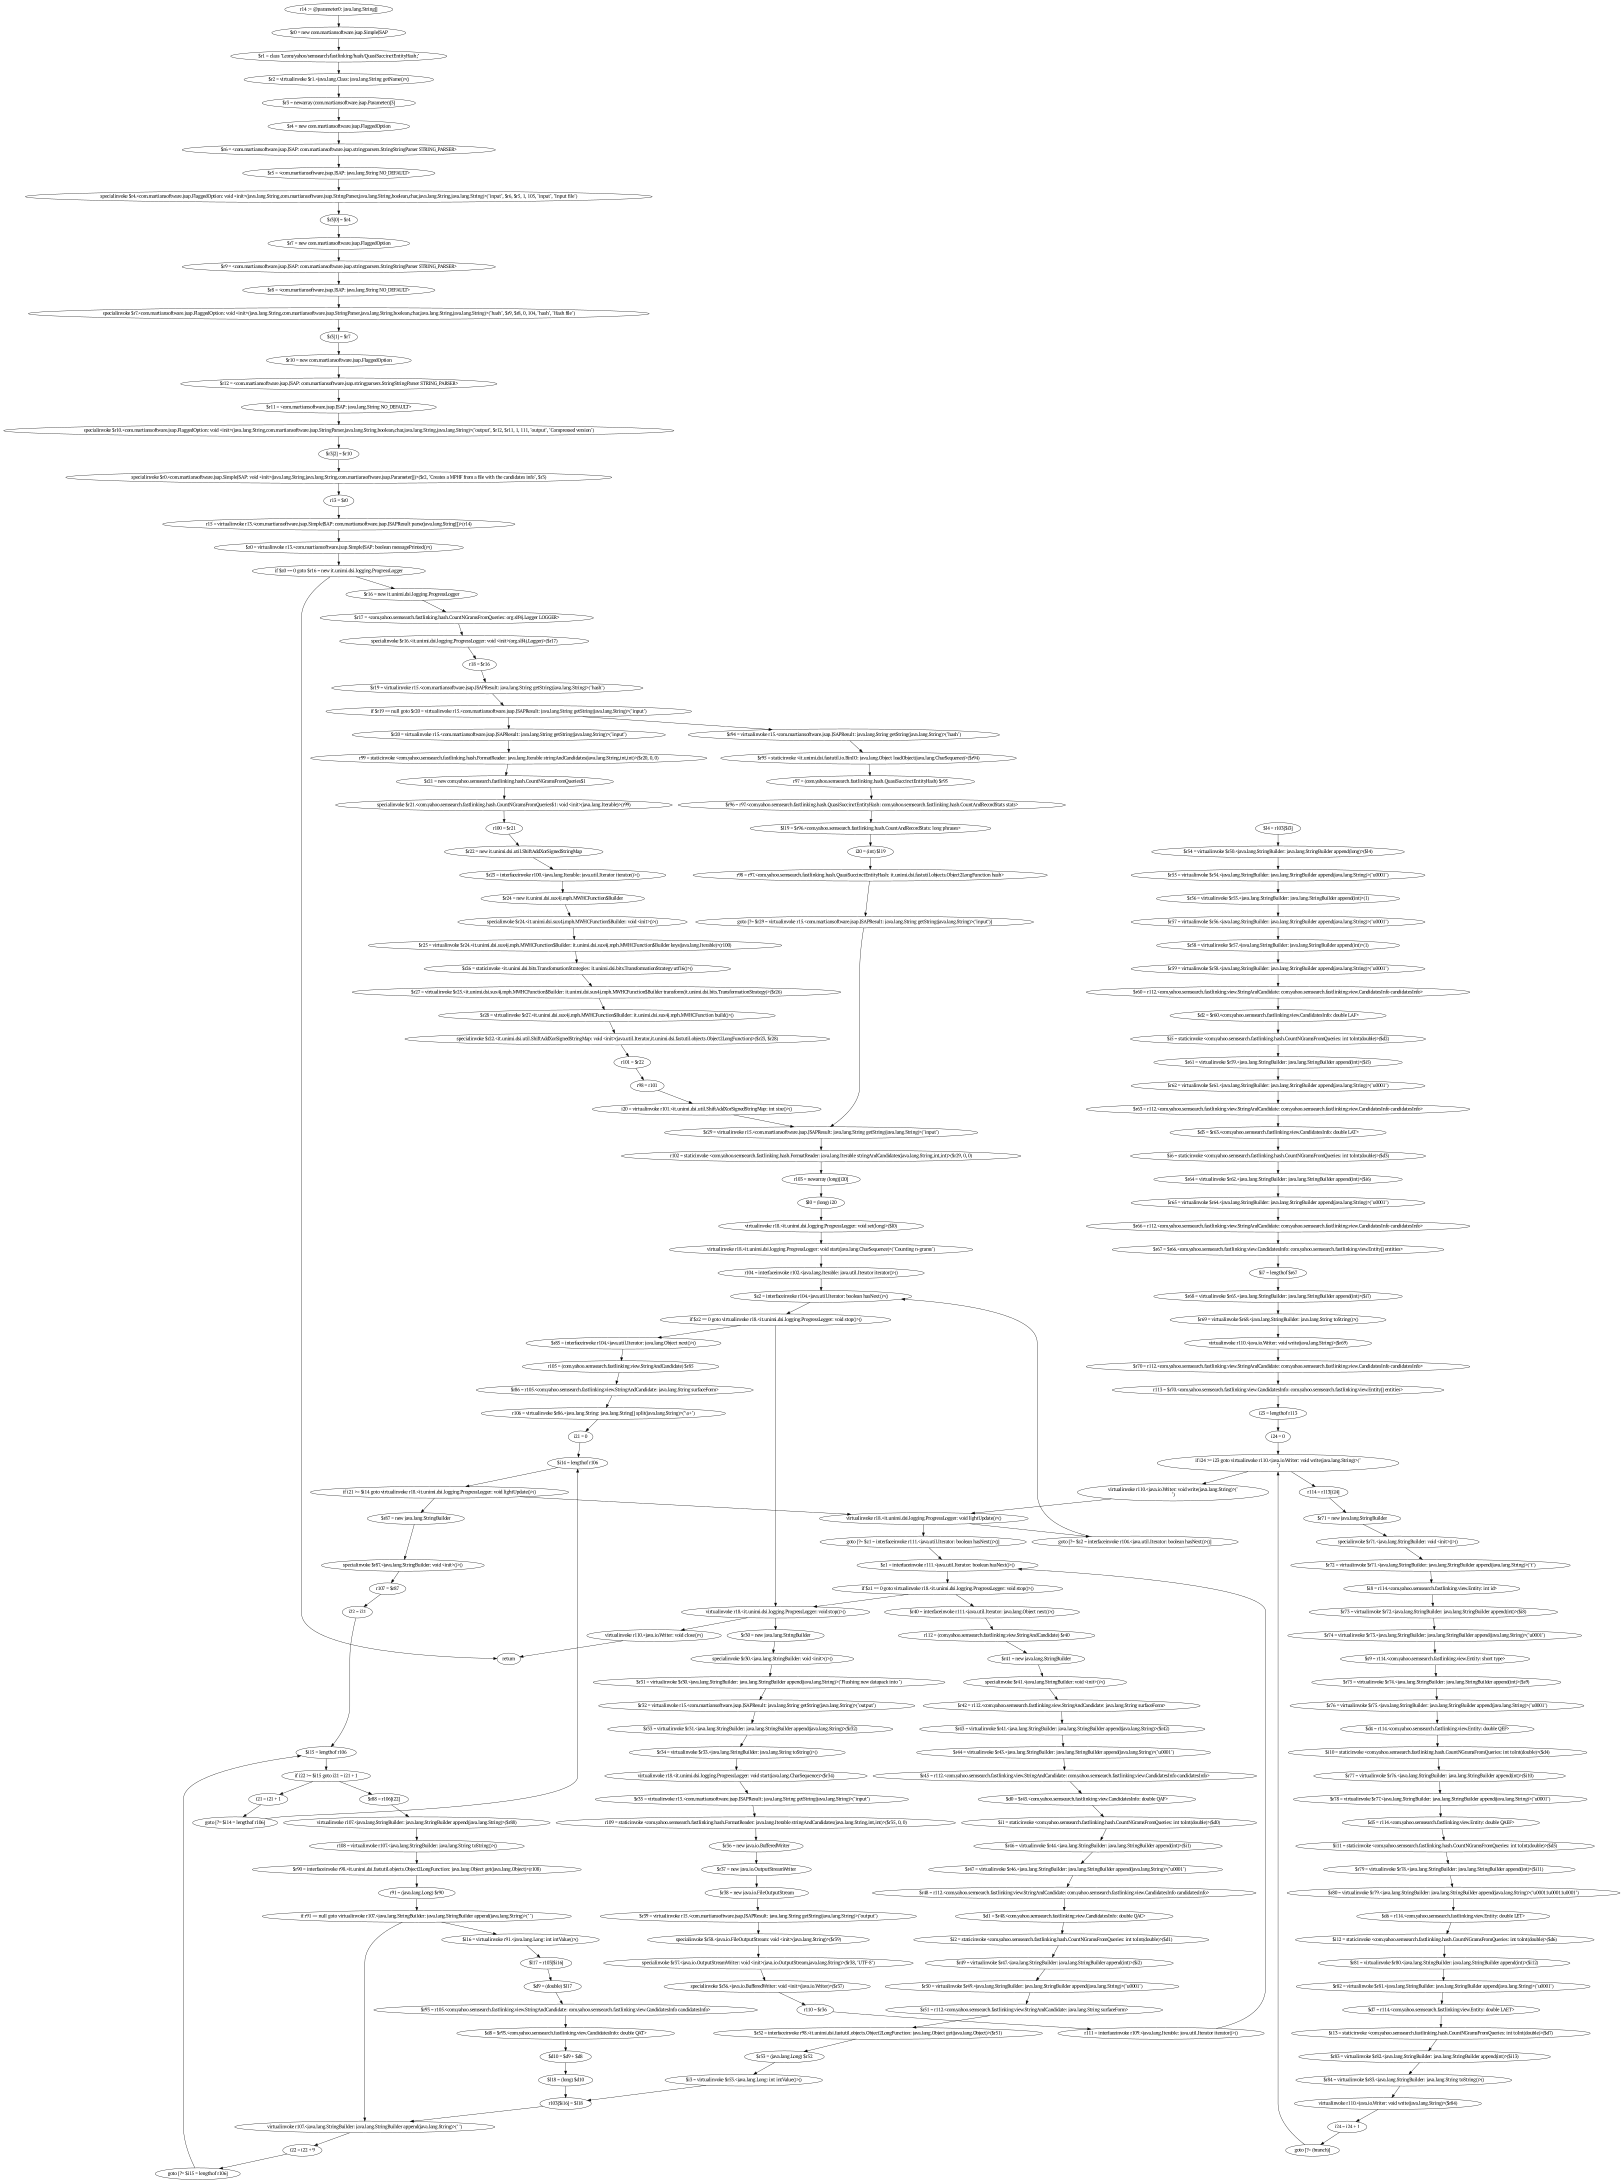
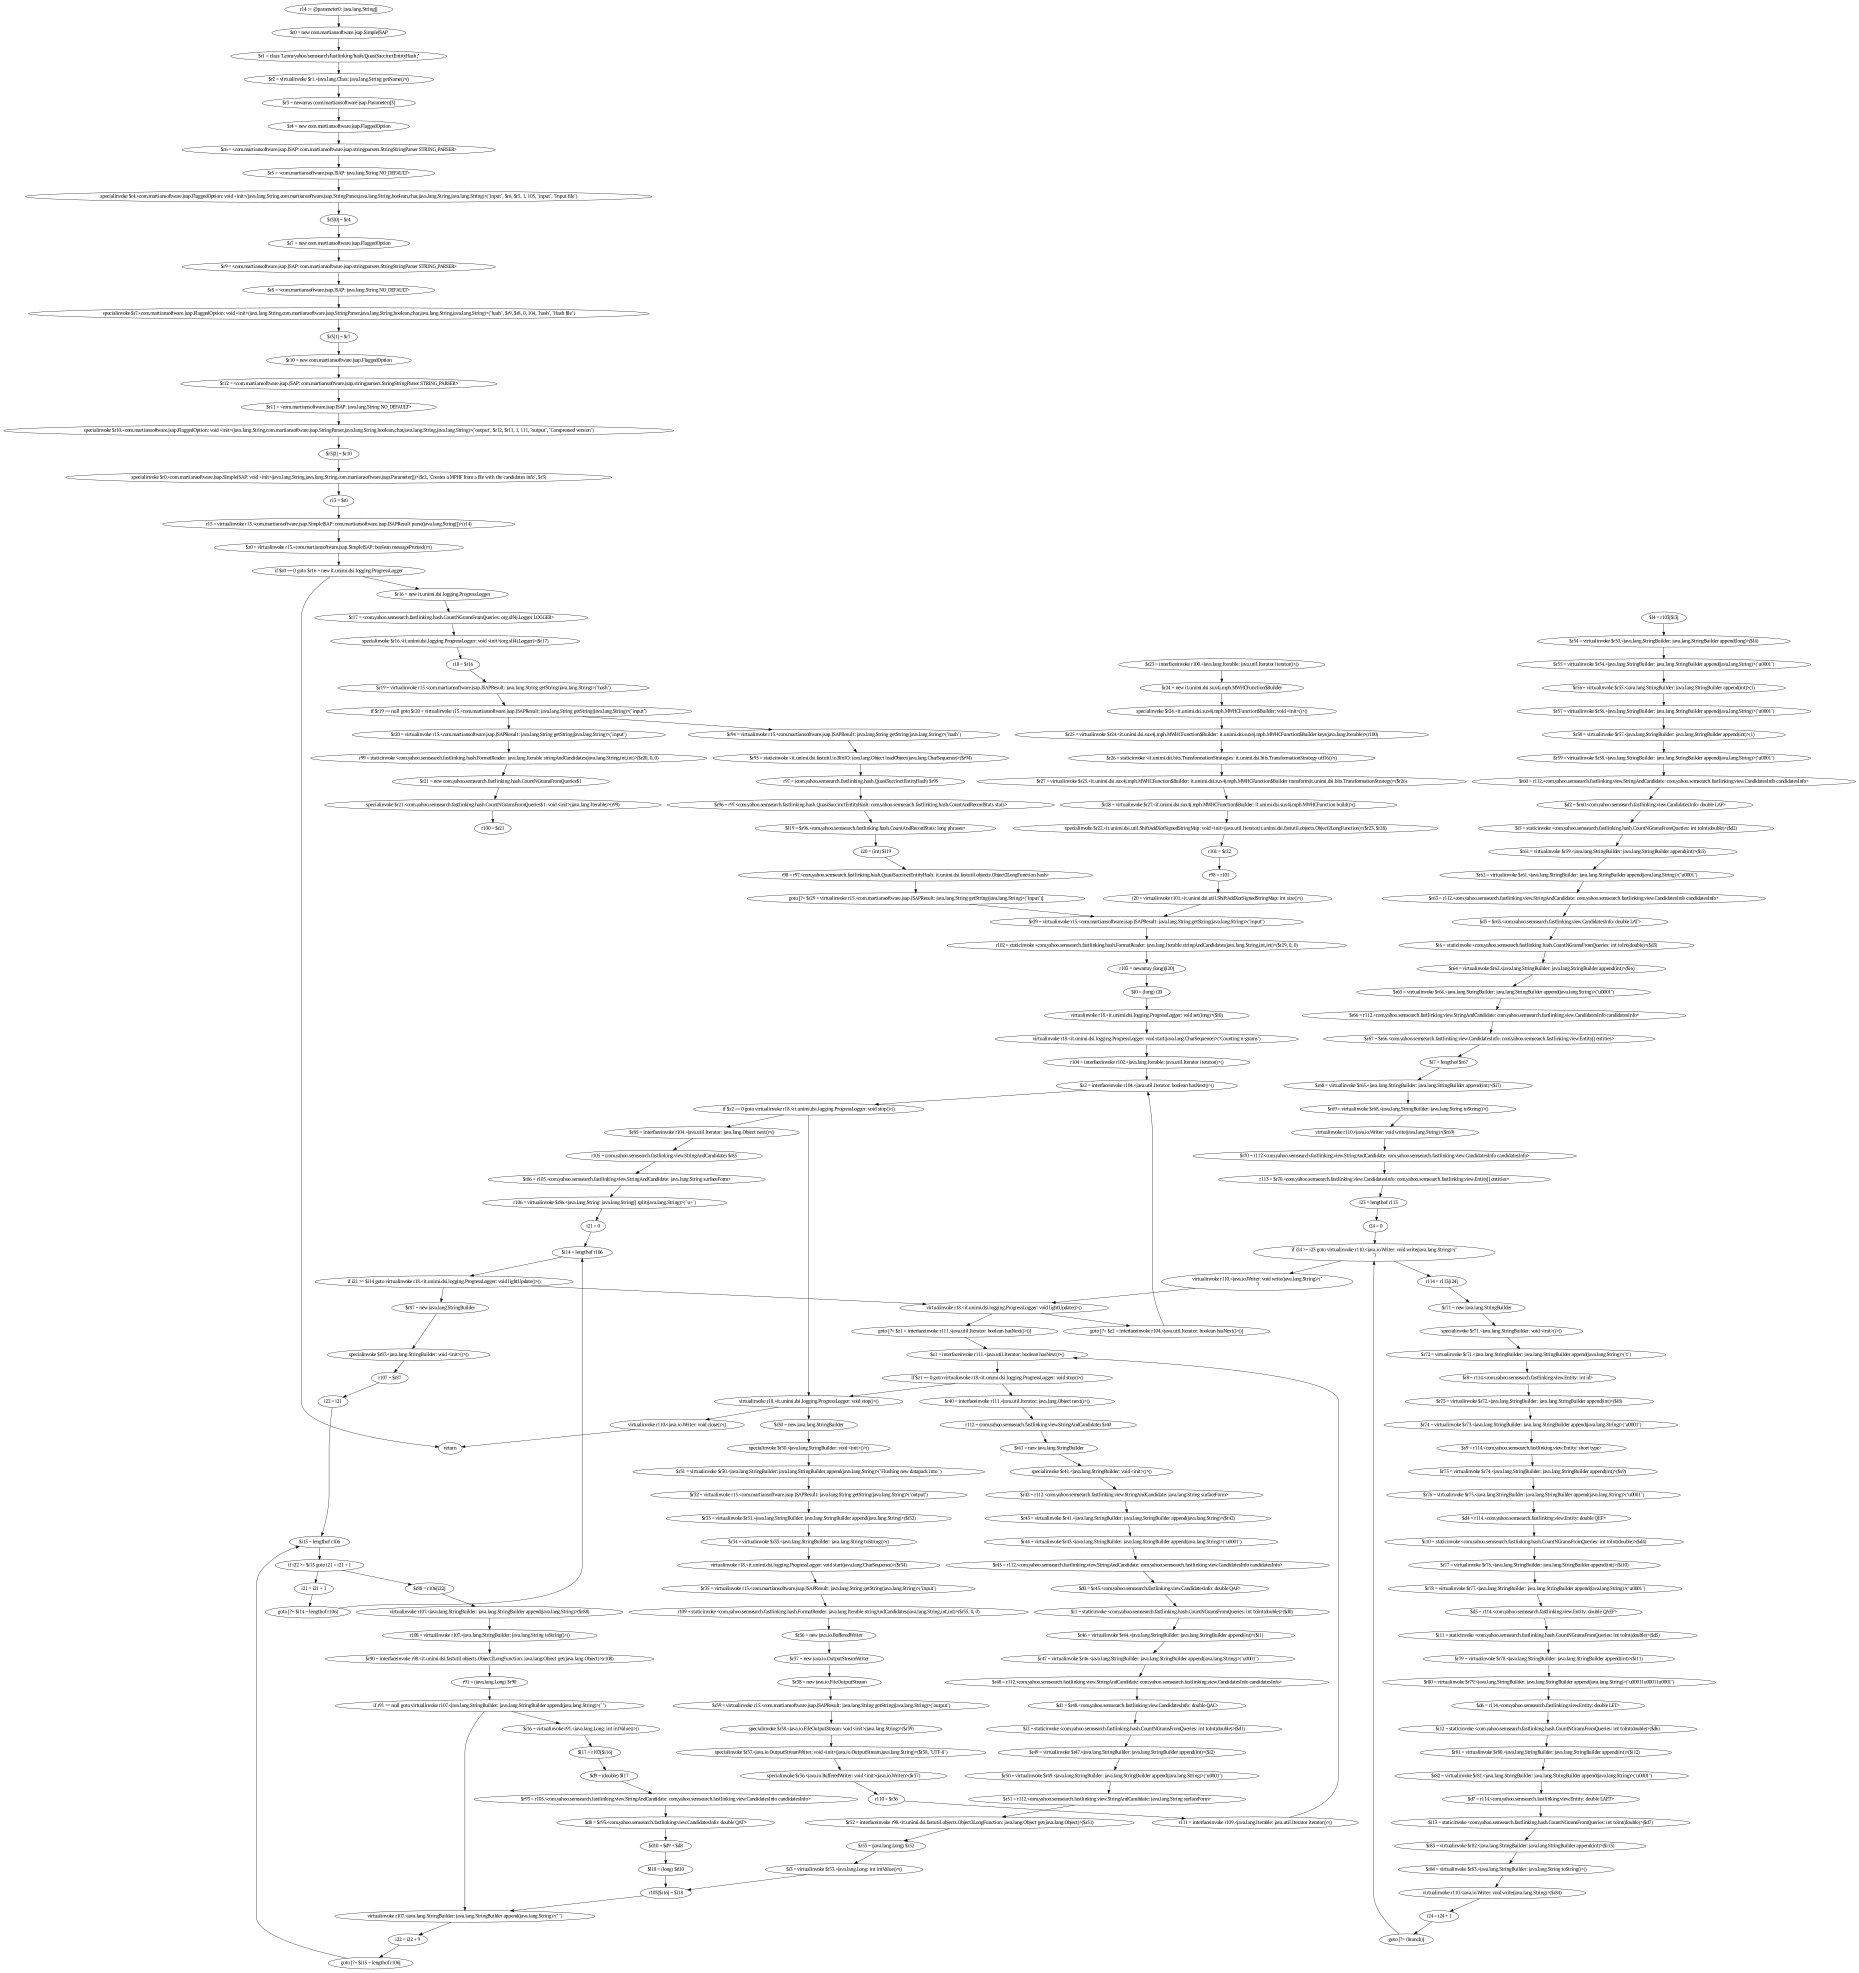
(524, 852) -> none
